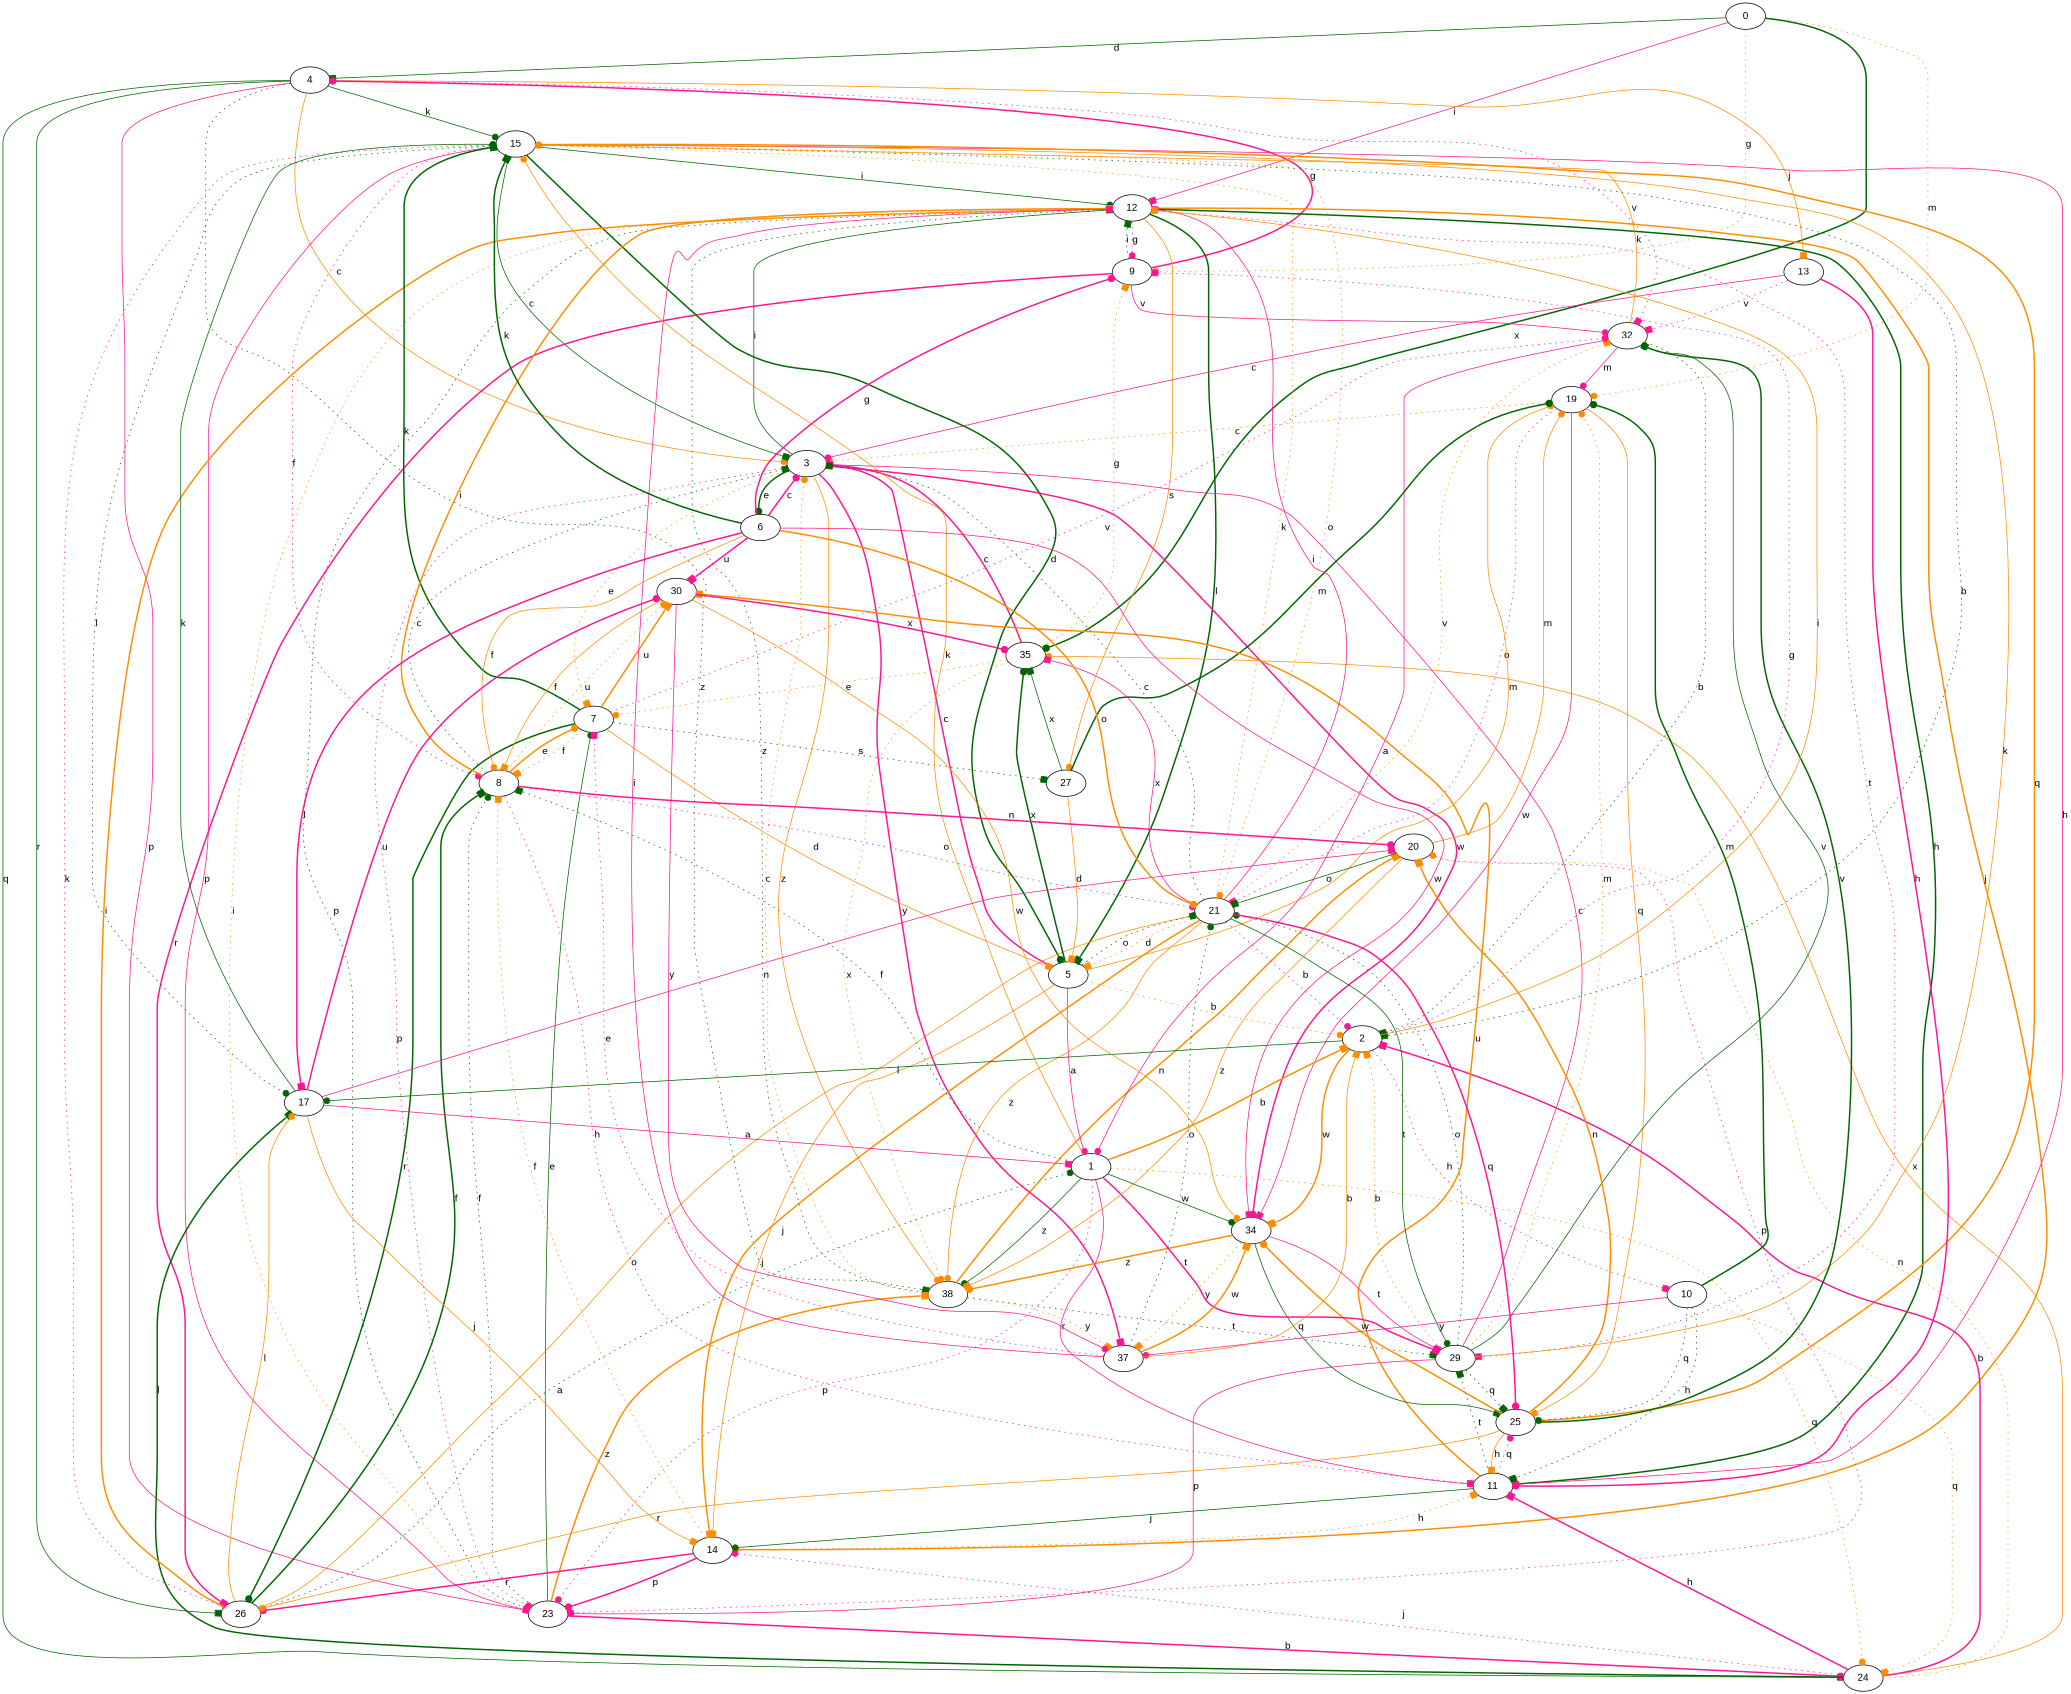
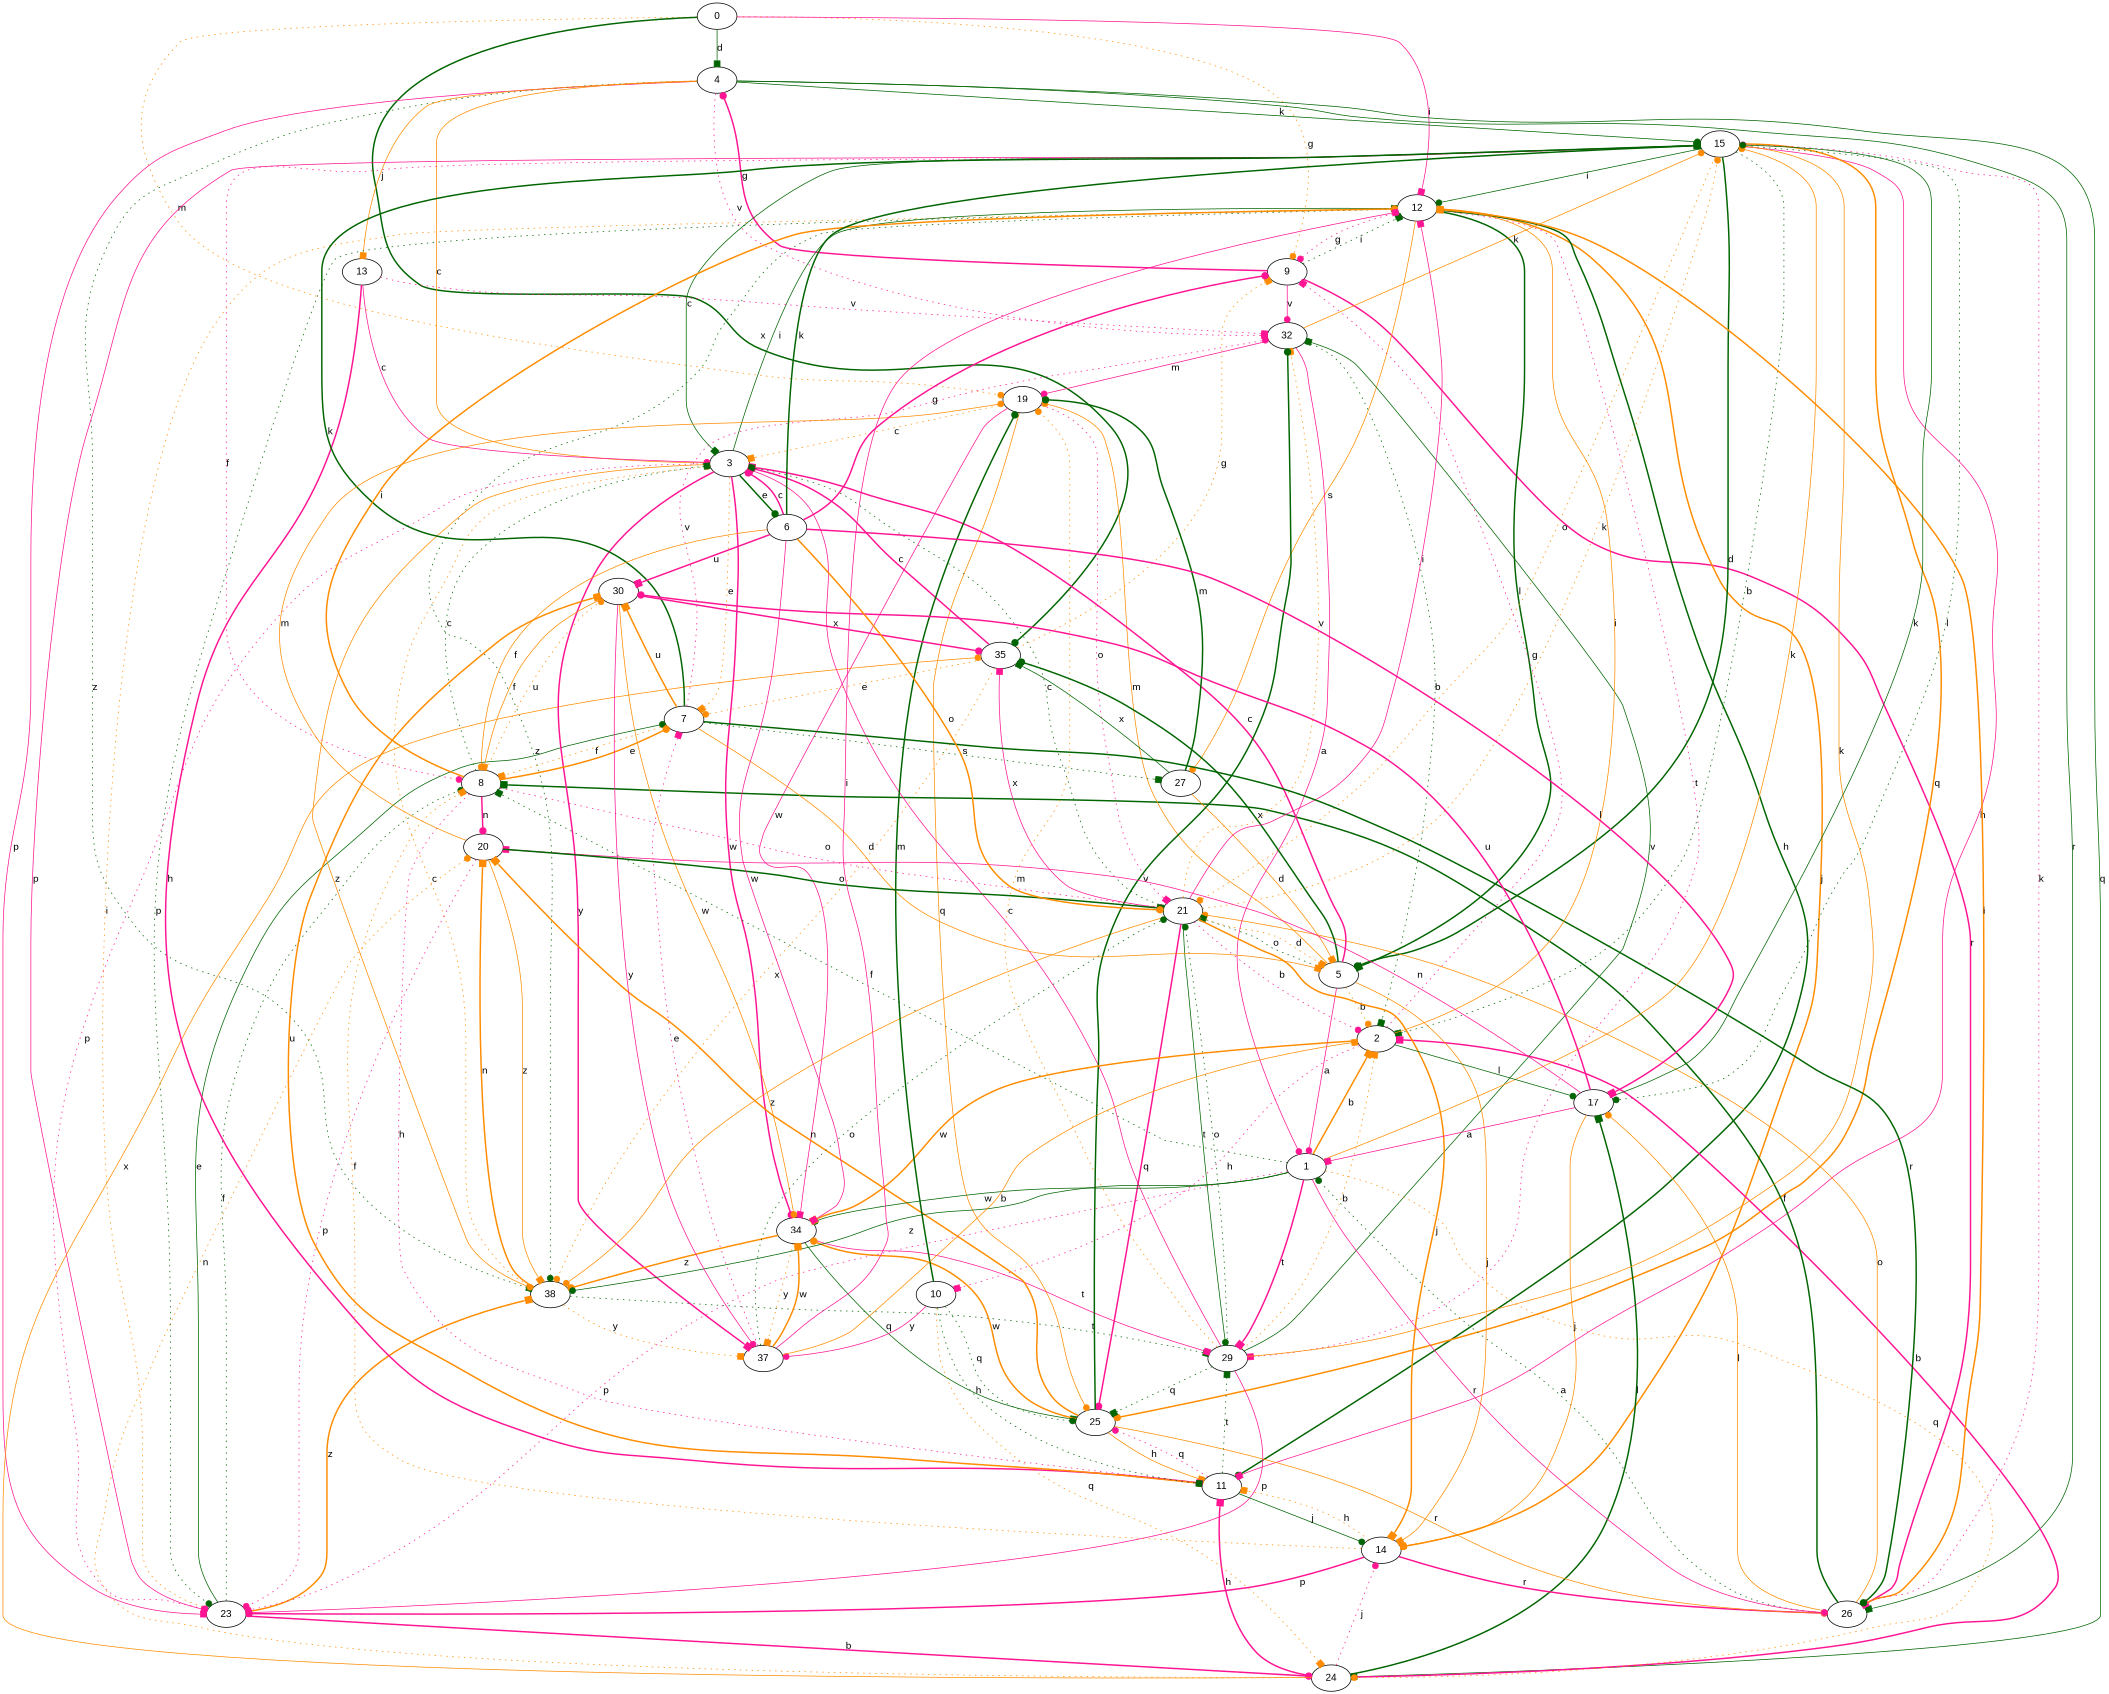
(1322, 877) -> (829, 883)
(1172, 1412) -> (1526, 1450)
